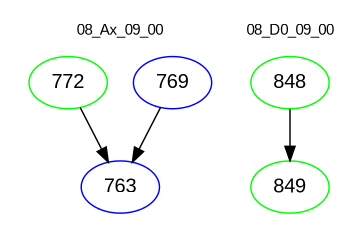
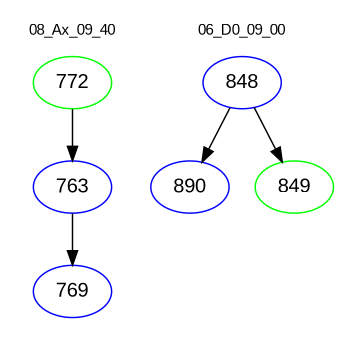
(120, 31) -> (73, 31)
(291, 31) -> (242, 31)
(290, 83) -> (242, 83)
(150, 128) -> (73, 232)
none -> (190, 187)
